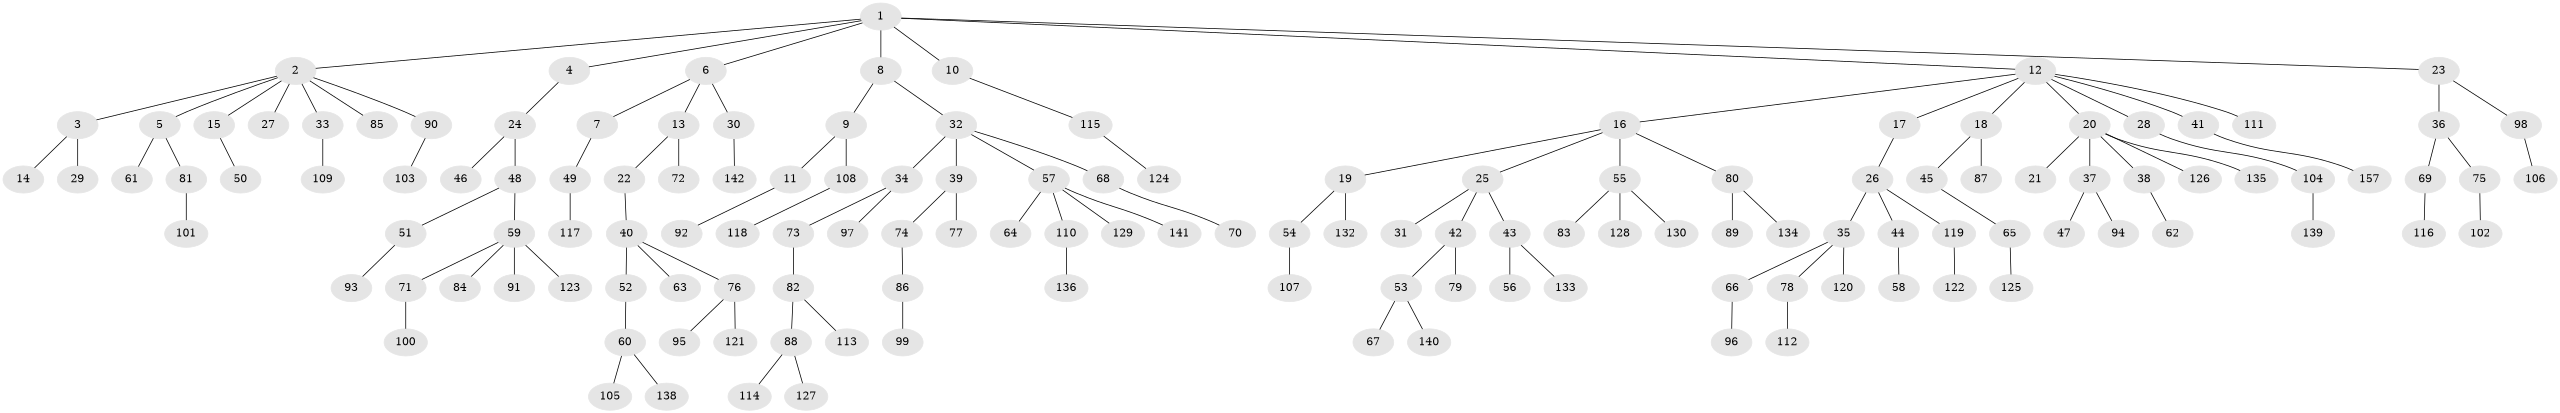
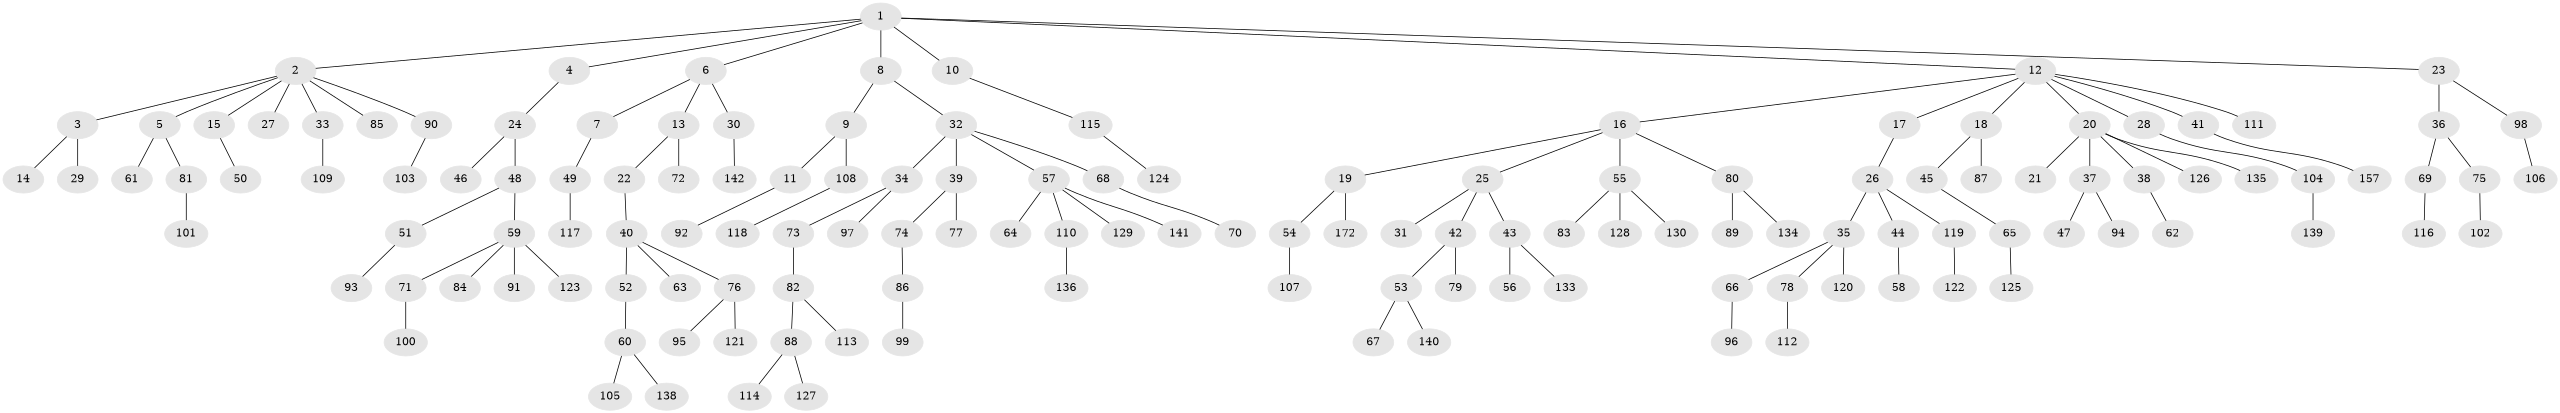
(1345, 234) -> (1345, 234)
